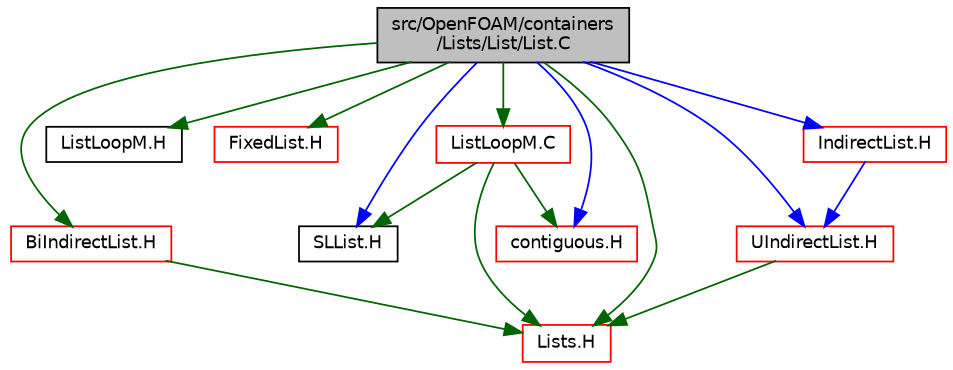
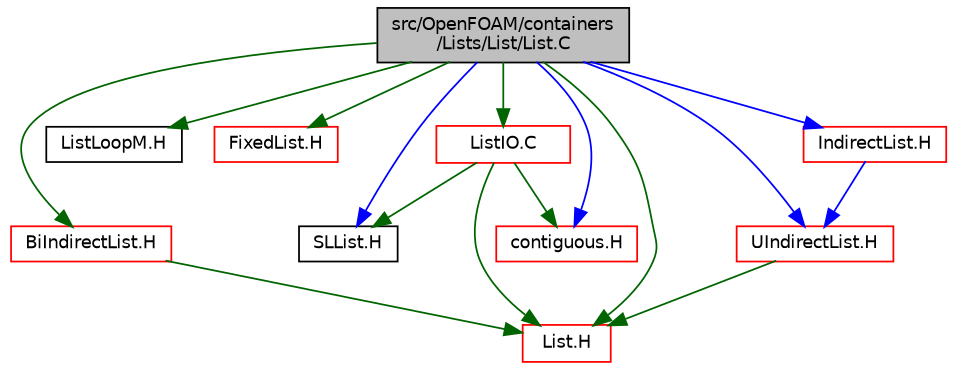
(503, 144) -> (503, 144)
(567, 343) -> (567, 343)
